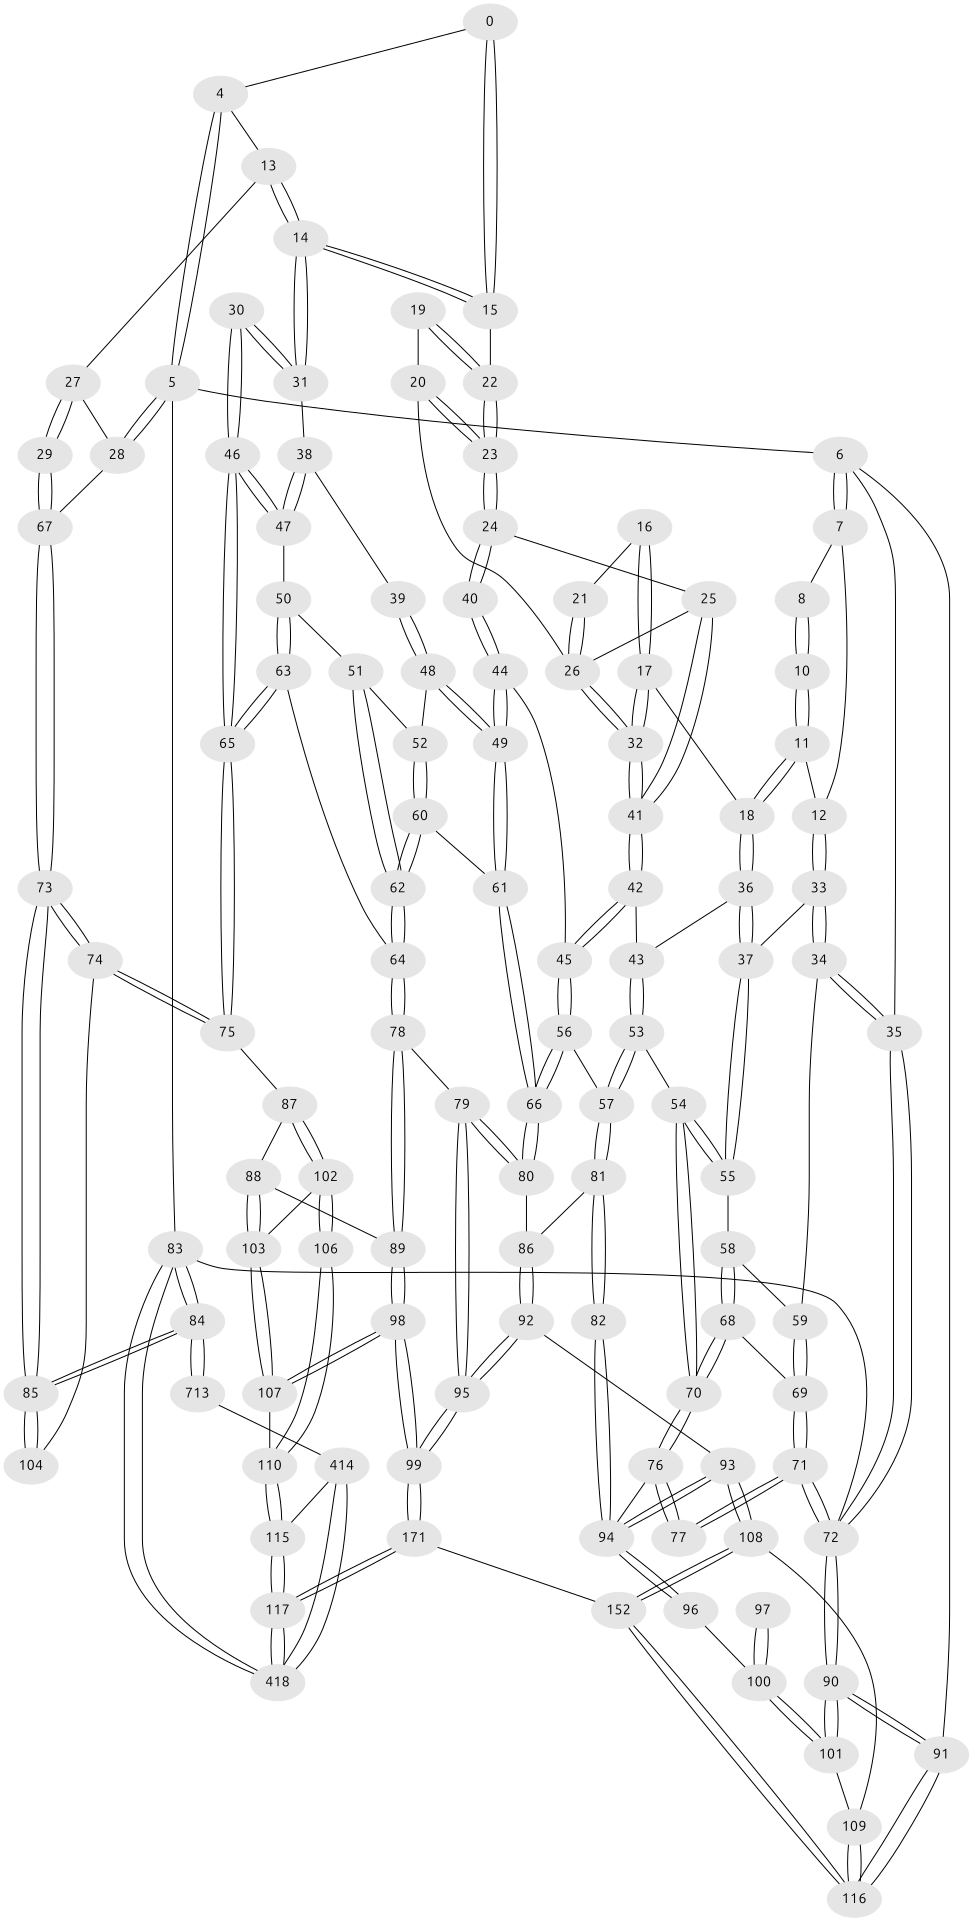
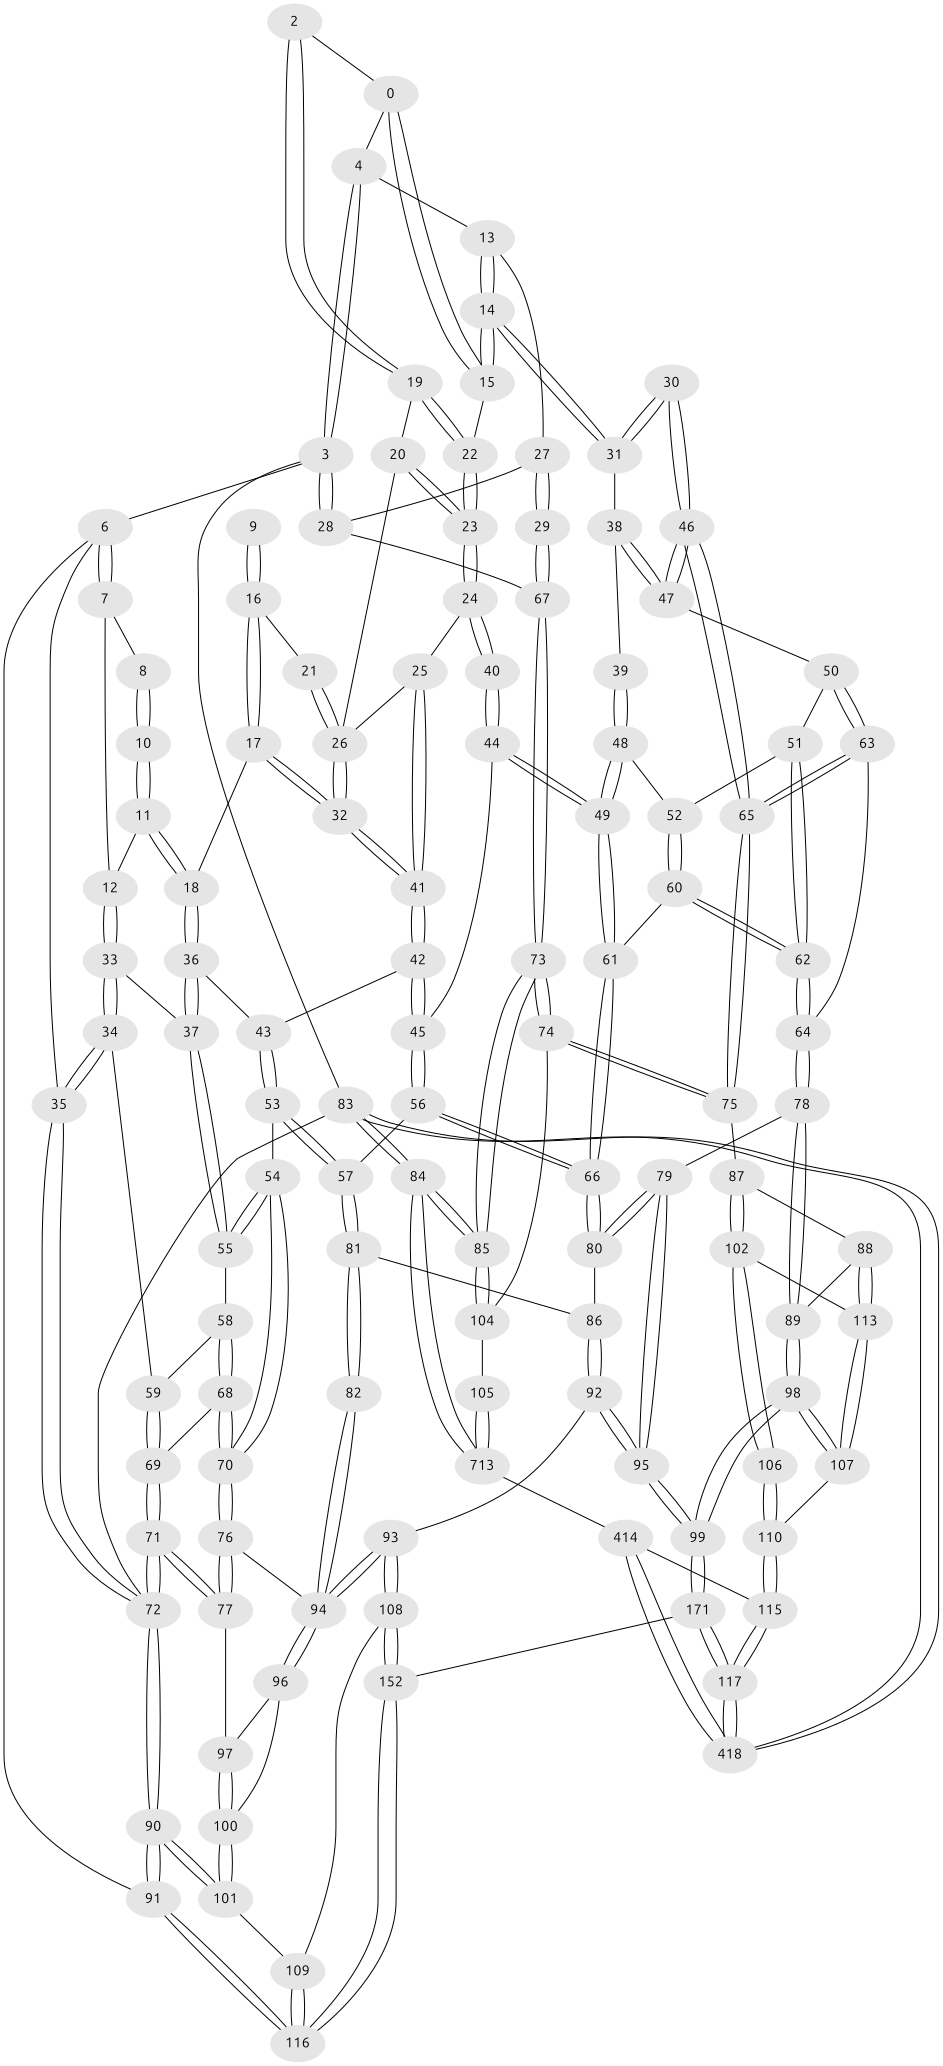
none -> (295, 22)
(172, 383) -> (326, 455)
none -> (254, 527)
(254, 1249) -> (865, 1322)
none -> (482, 1394)
none -> (226, 1683)
none -> (253, 1719)
